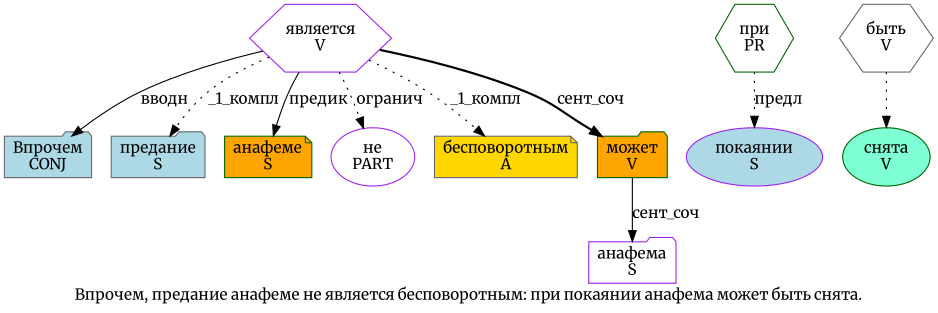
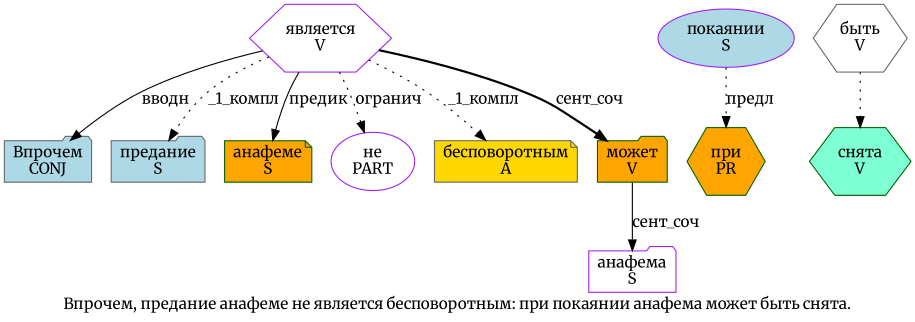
(754, 38) -> (726, 161)
(754, 94) -> (726, 92)
(886, 157) -> (860, 161)
